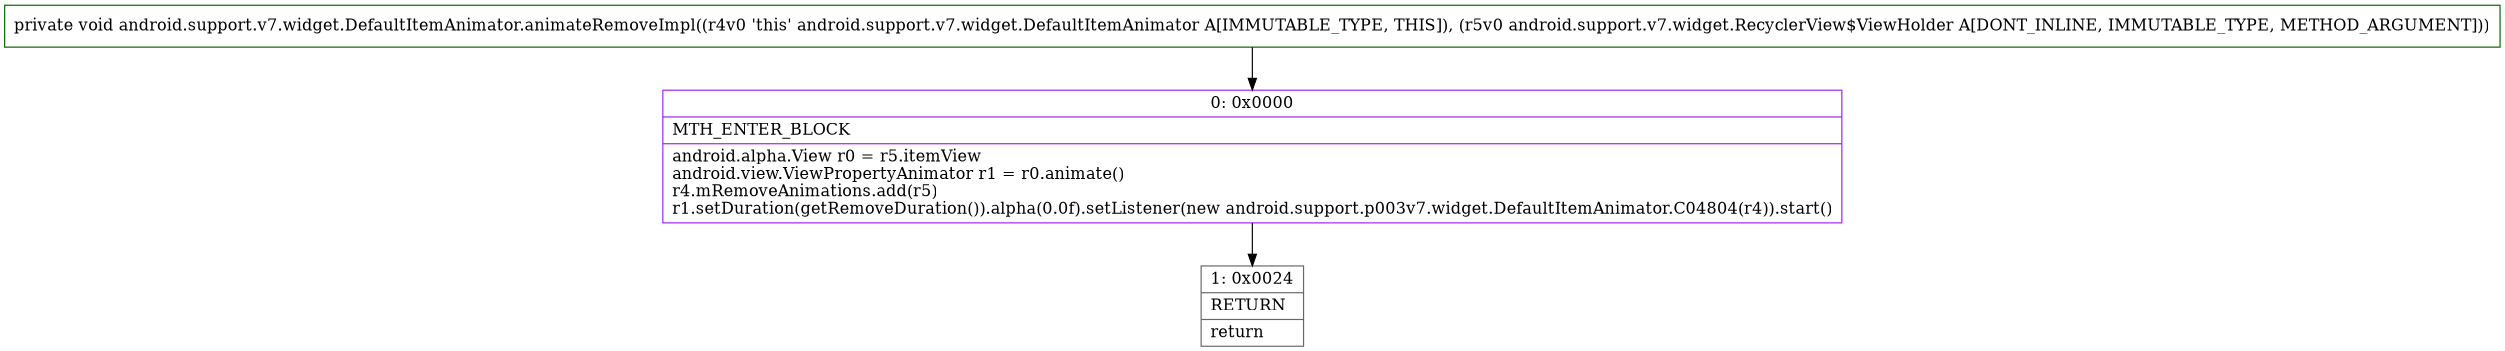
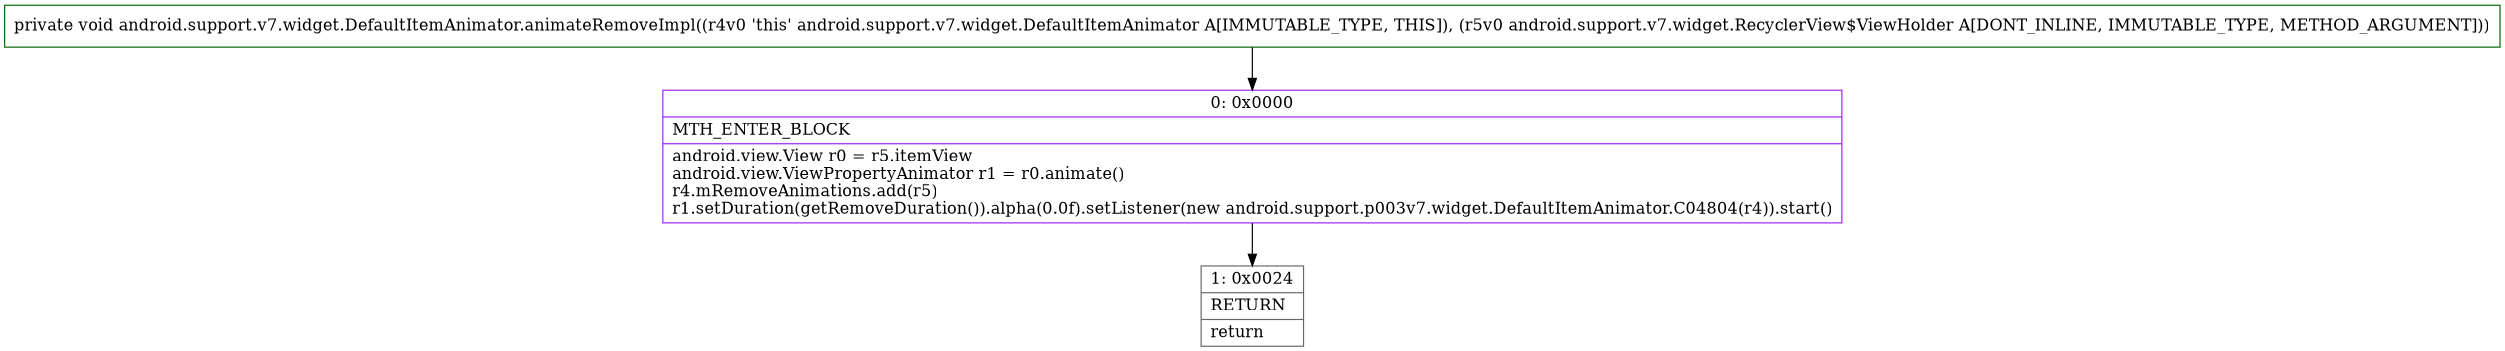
(827, 157) -> (823, 157)
